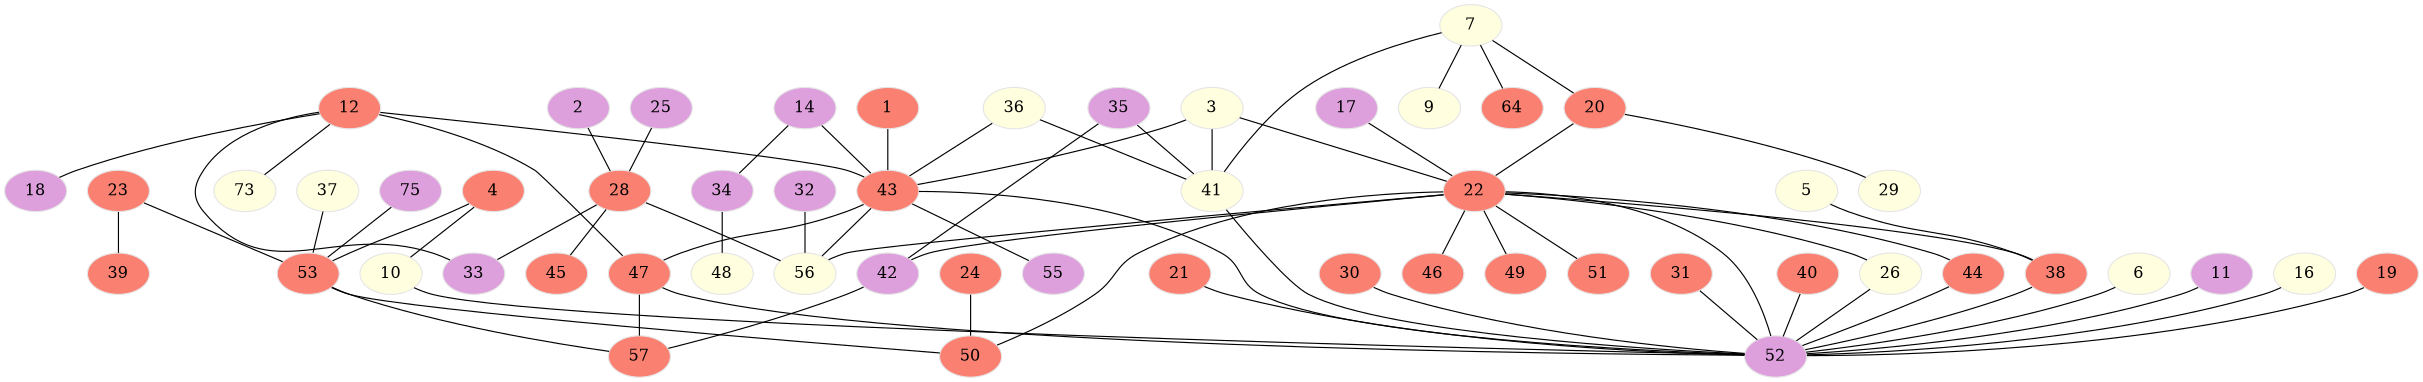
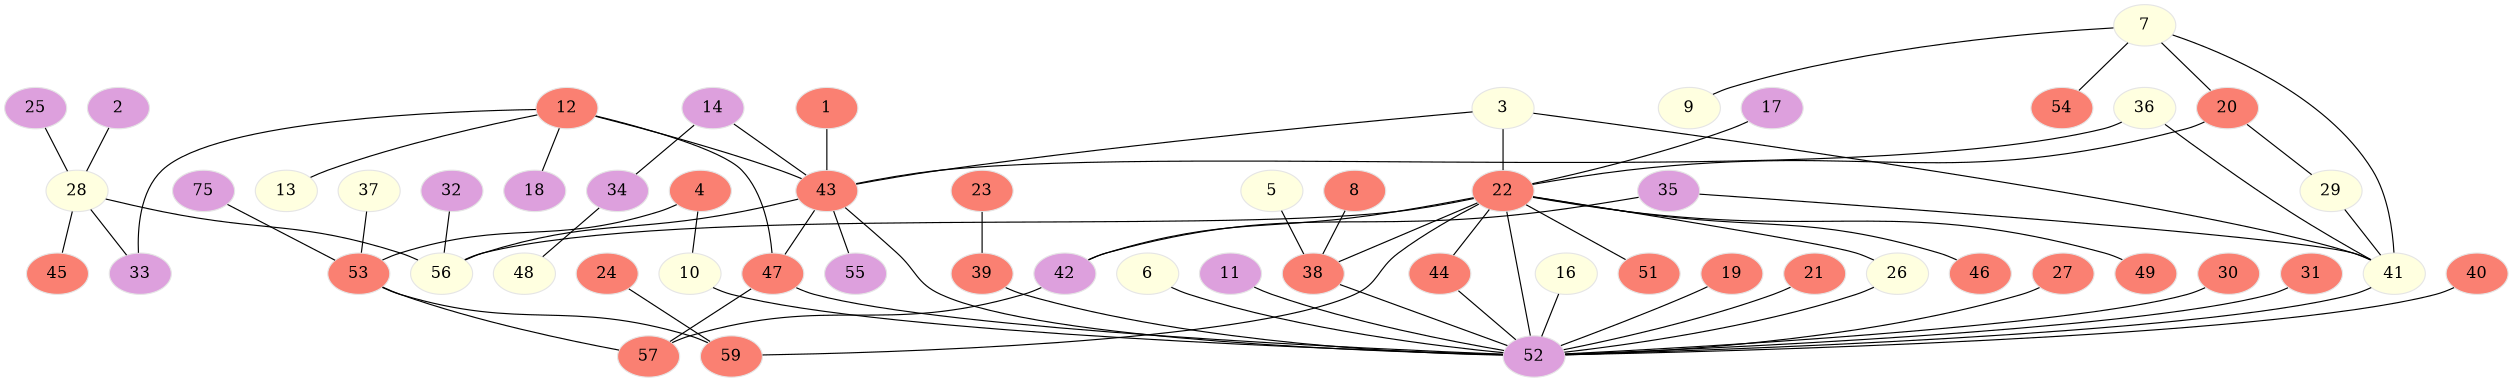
(1512, 108) -> (2062, 108)
(245, 191) -> (286, 191)
(620, 191) -> (77, 191)
none -> (1355, 191)
(213, 232) -> none
none -> (2363, 232)
none -> (2063, 274)
none -> (1165, 326)
(971, 356) -> (731, 356)
